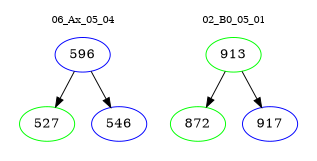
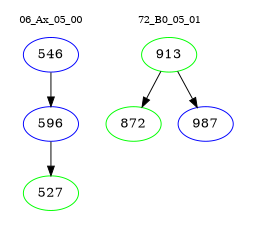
(83, 21) -> (51, 21)
(234, 21) -> (170, 21)
(99, 85) -> (51, 85)
(270, 124) -> (206, 124)
